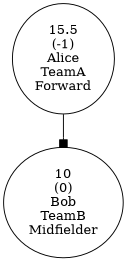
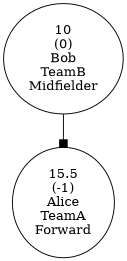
(63, 126) -> (63, 126)
